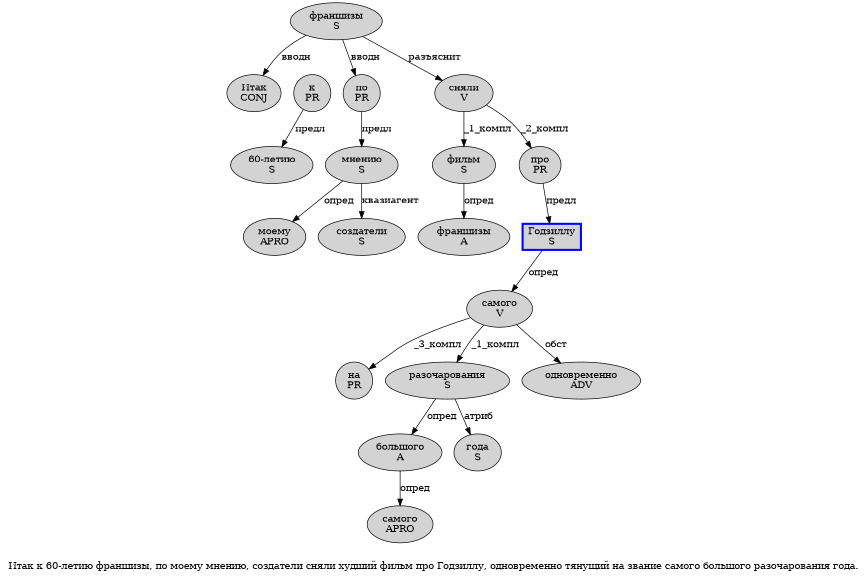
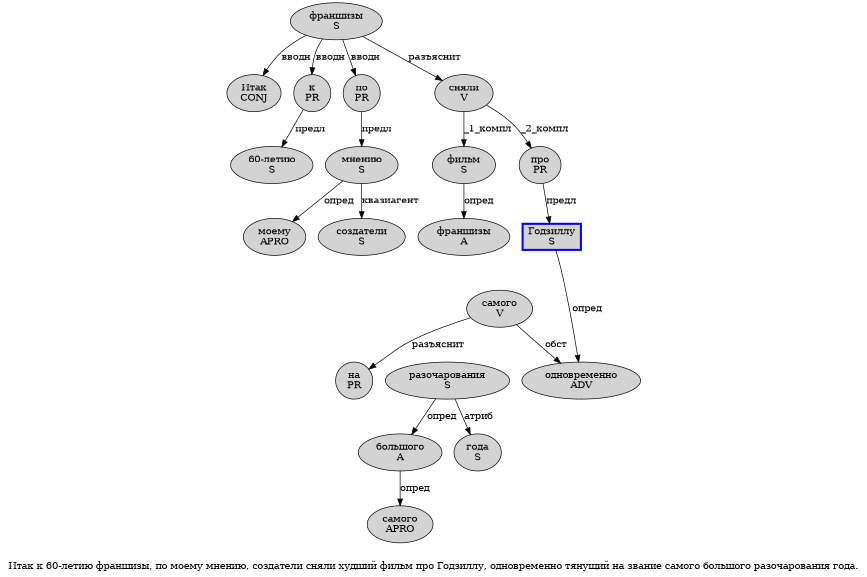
none -> (316, 53)
(529, 268) -> (568, 302)
(471, 340) -> none
(438, 345) -> (438, 345)
